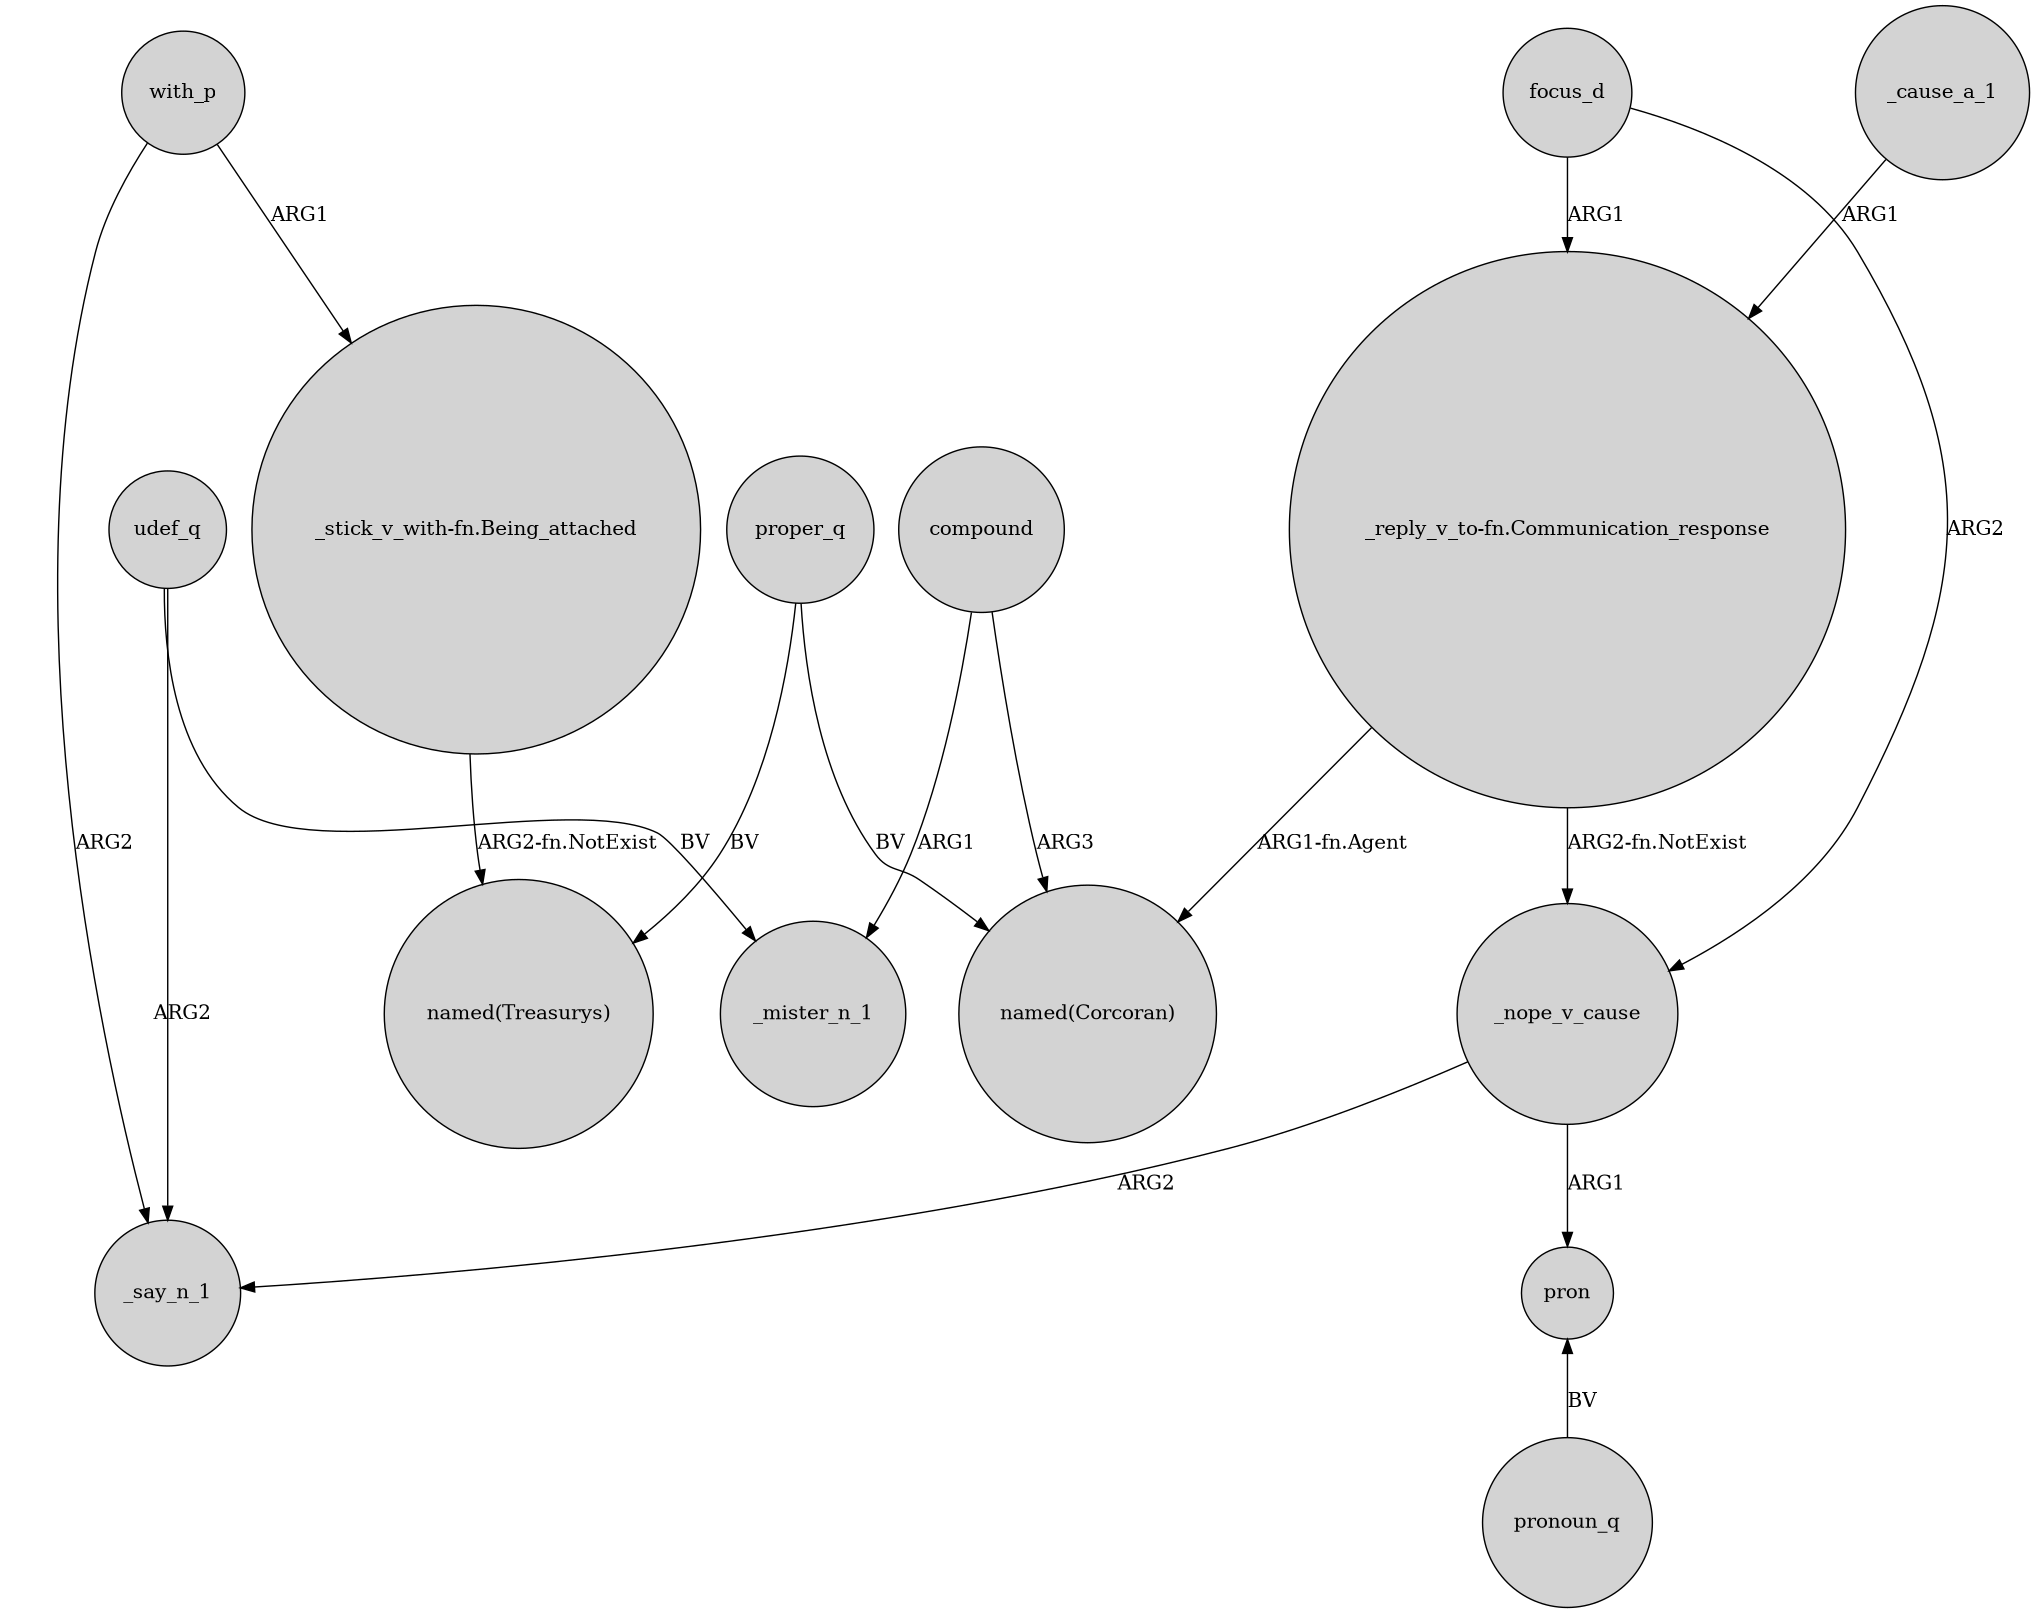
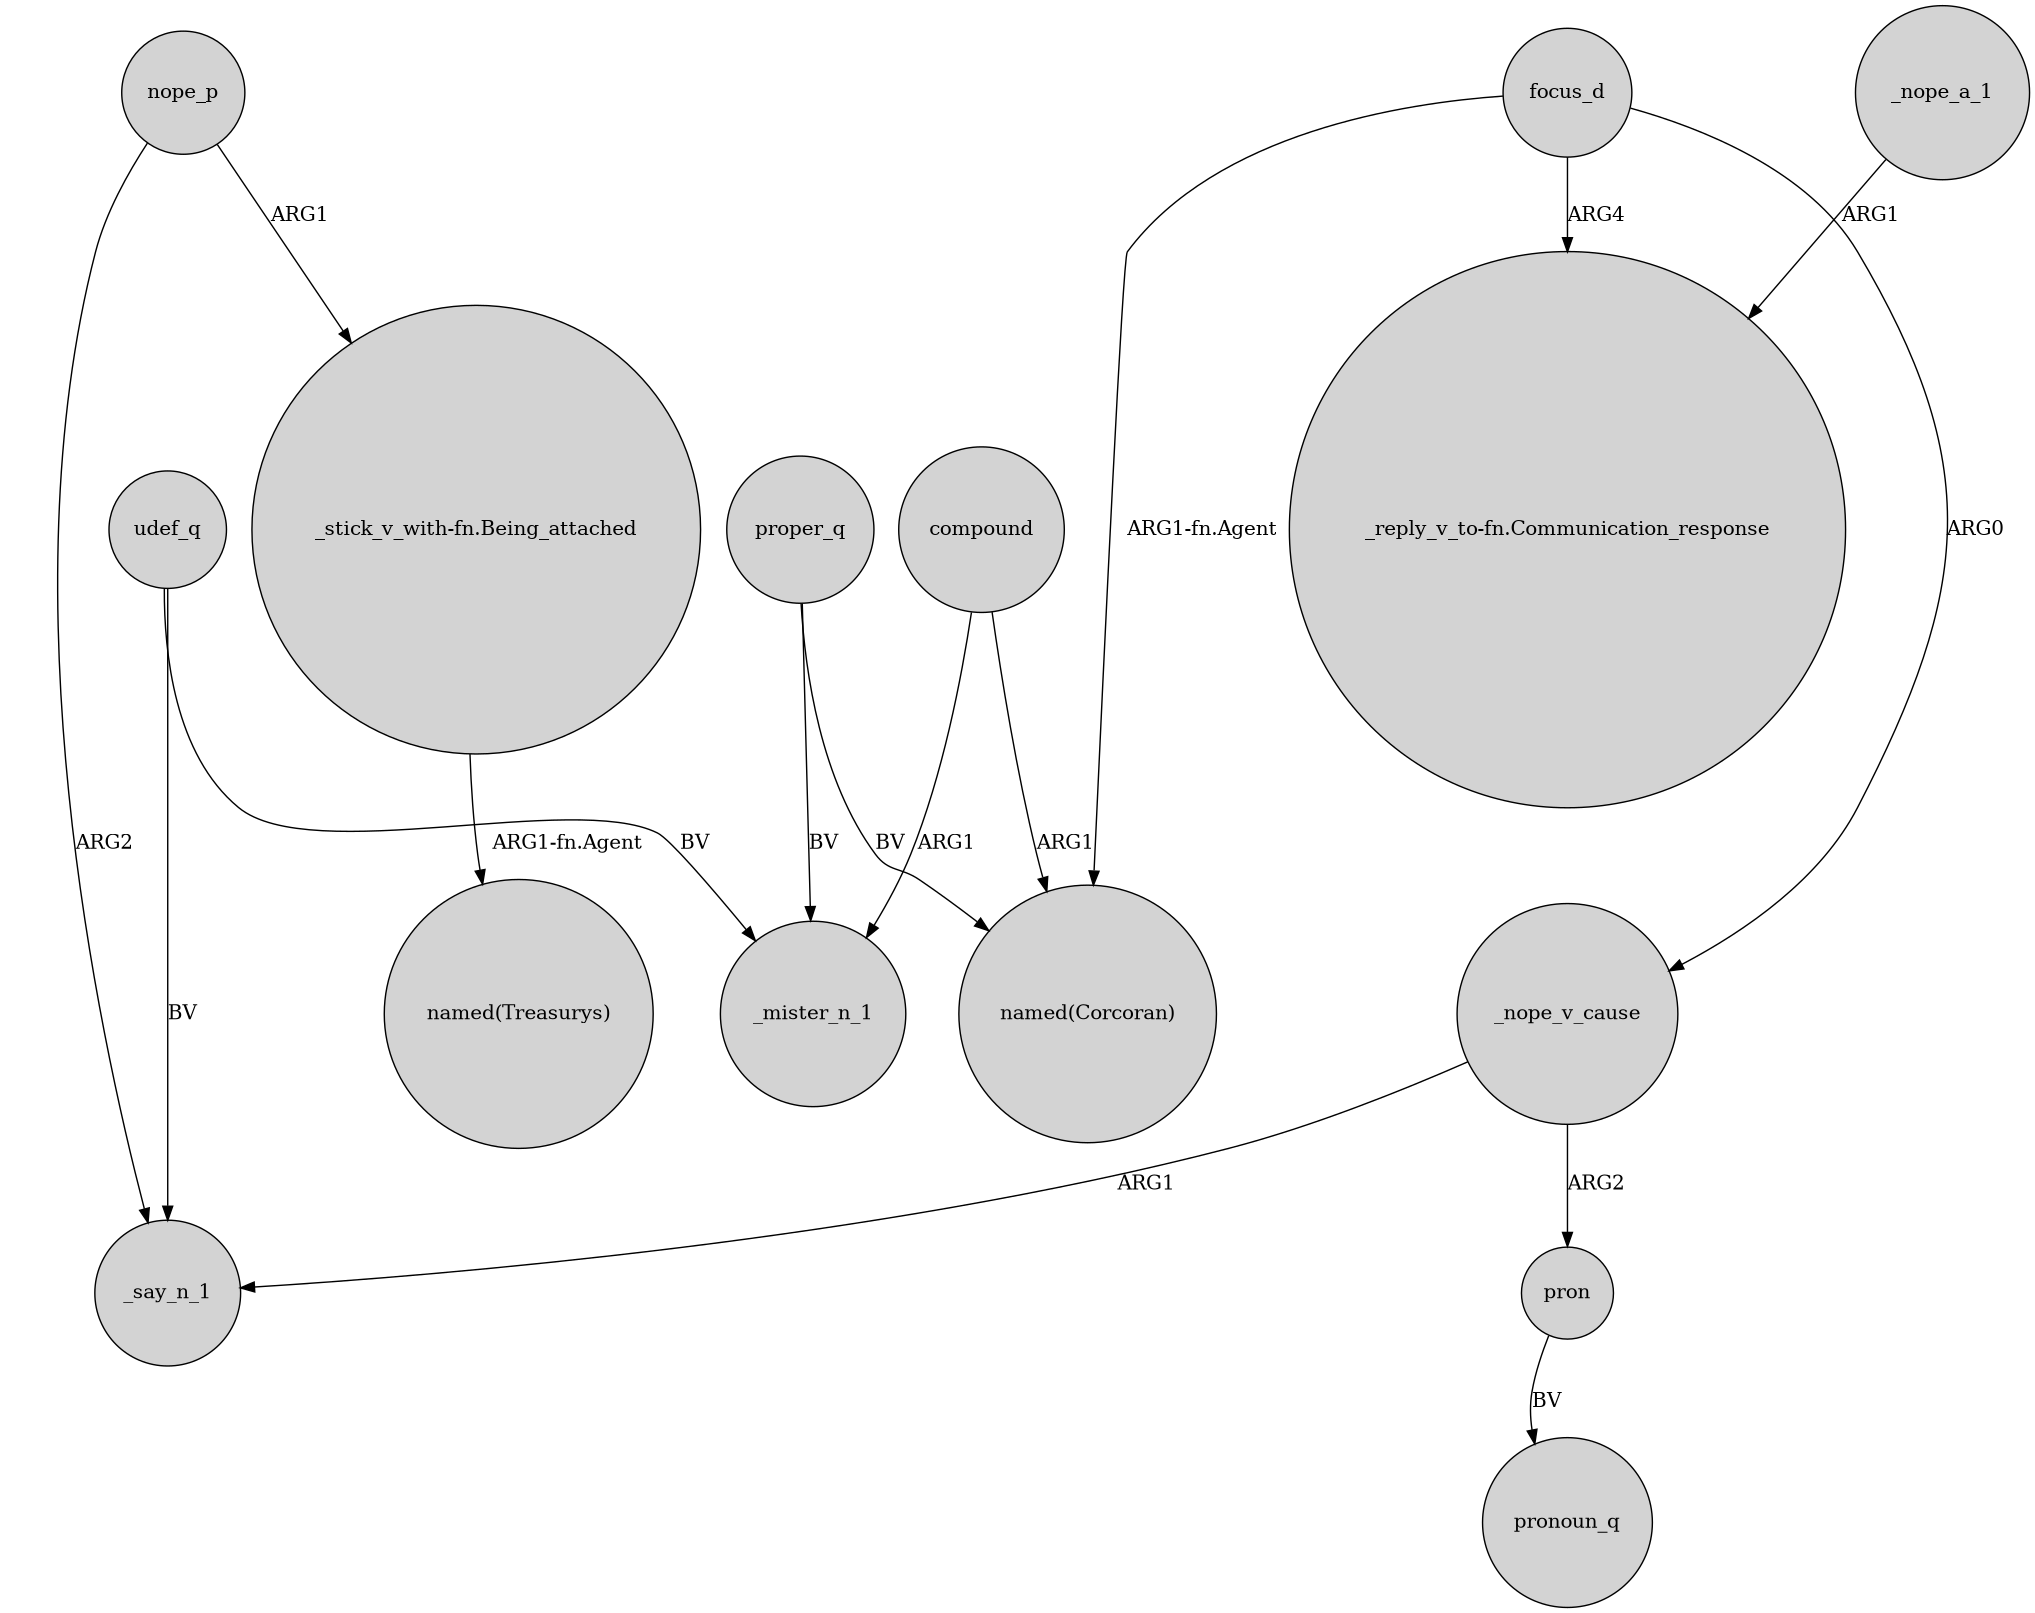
(183, 93) -> (183, 93)
(1942, 93) -> (1942, 93)
(1596, 216) -> (1596, 216)
(1976, 530) -> (1976, 530)
(754, 785) -> (806, 755)
(1280, 820) -> (1120, 352)
(568, 844) -> (568, 844)
(1066, 844) -> (1066, 844)
(1567, 848) -> none
(183, 1014) -> (183, 1014)
(1146, 1184) -> (1146, 1184)
(1596, 1184) -> (1596, 1184)
(1567, 1396) -> (1534, 1382)
